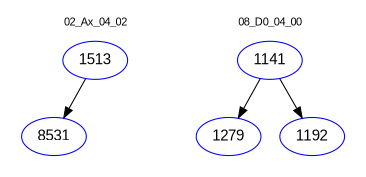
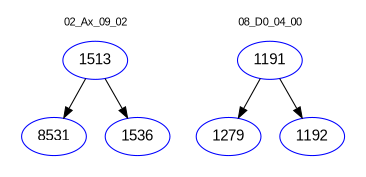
(96, 23) -> (96, 23)
(270, 60) -> (270, 60)
none -> (138, 137)
